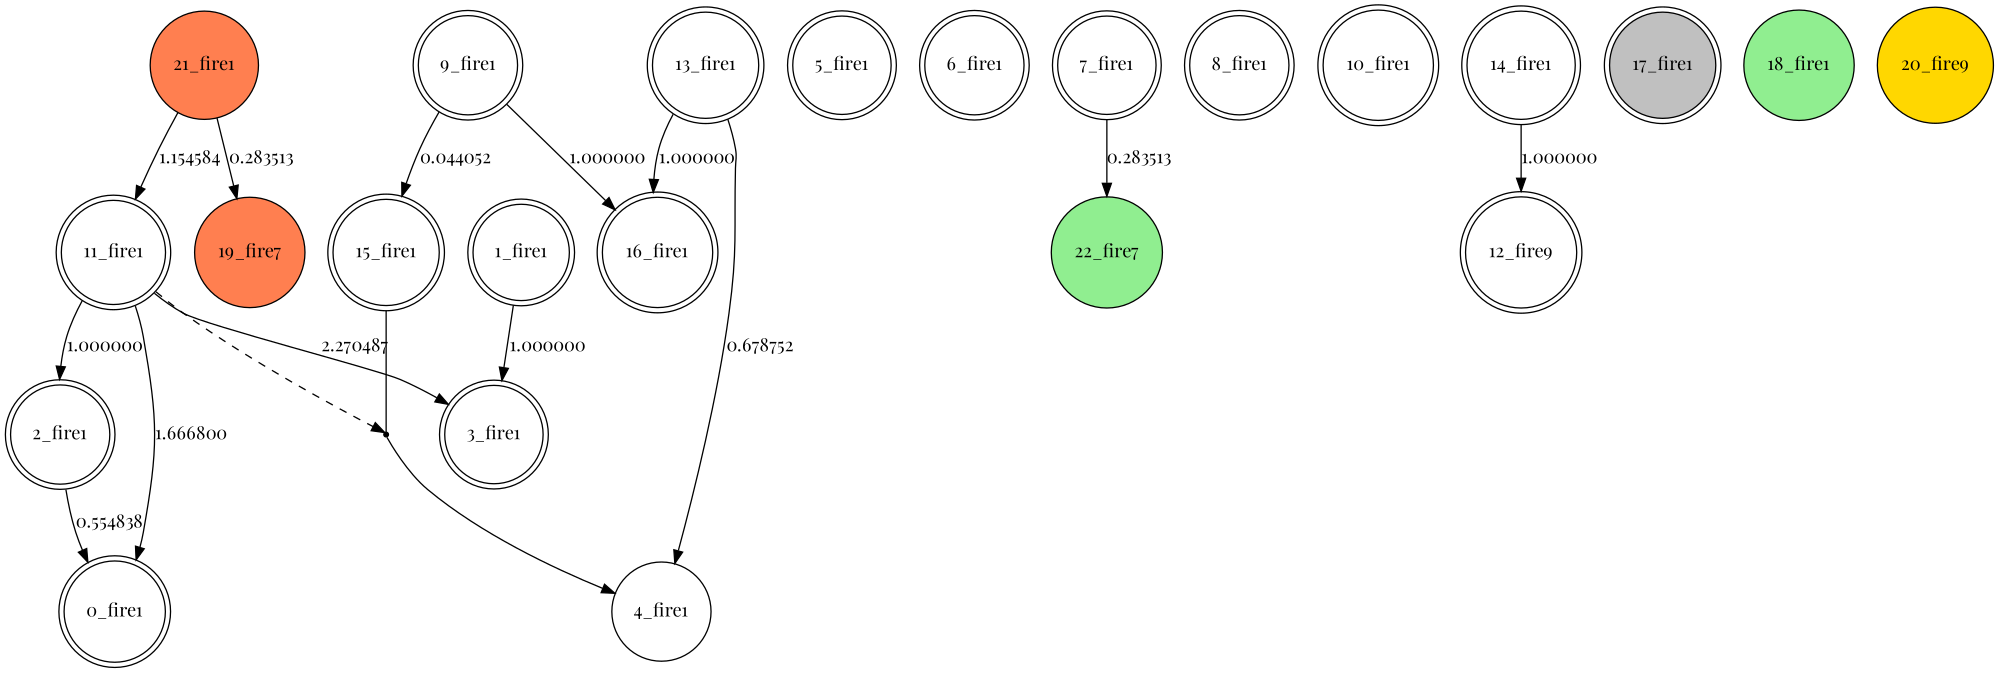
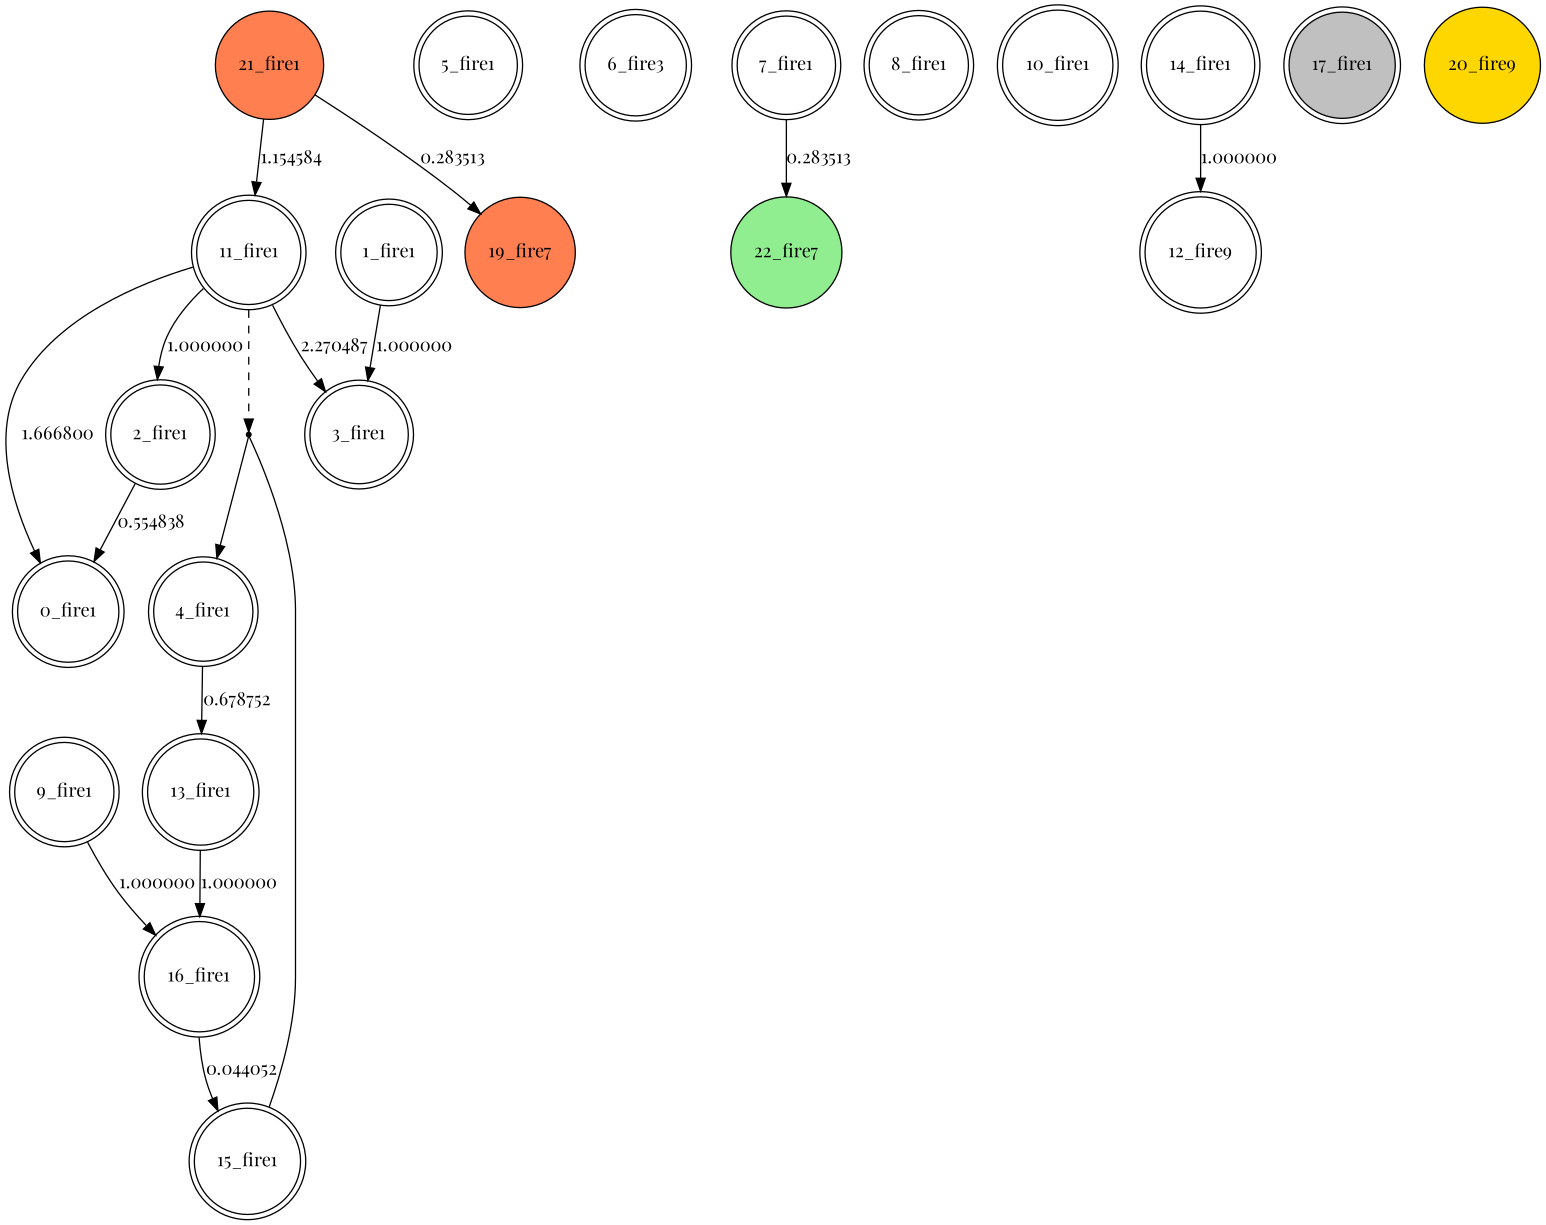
(974, 65) -> (636, 65)
(1799, 65) -> none
(421, 147) -> (203, 1069)
(725, 337) -> (202, 693)
(661, 612) -> (203, 612)
